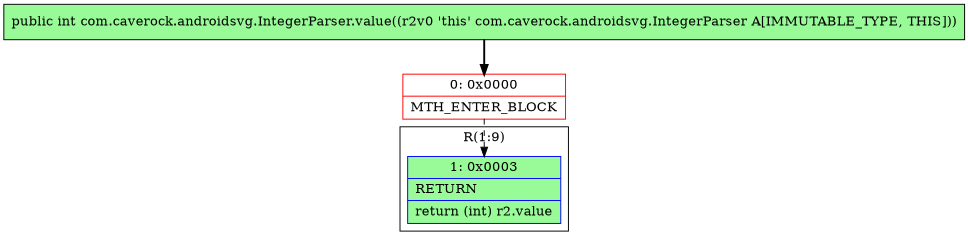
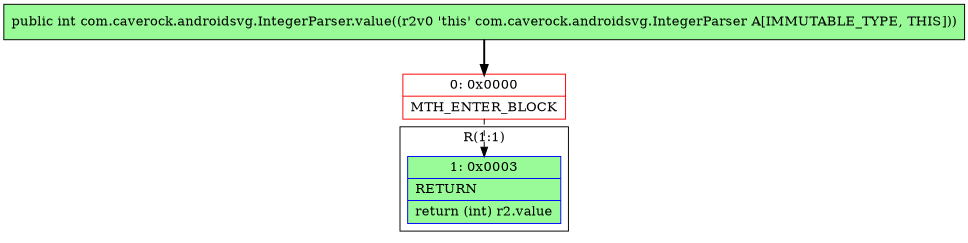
(484, 138) -> (484, 138)
